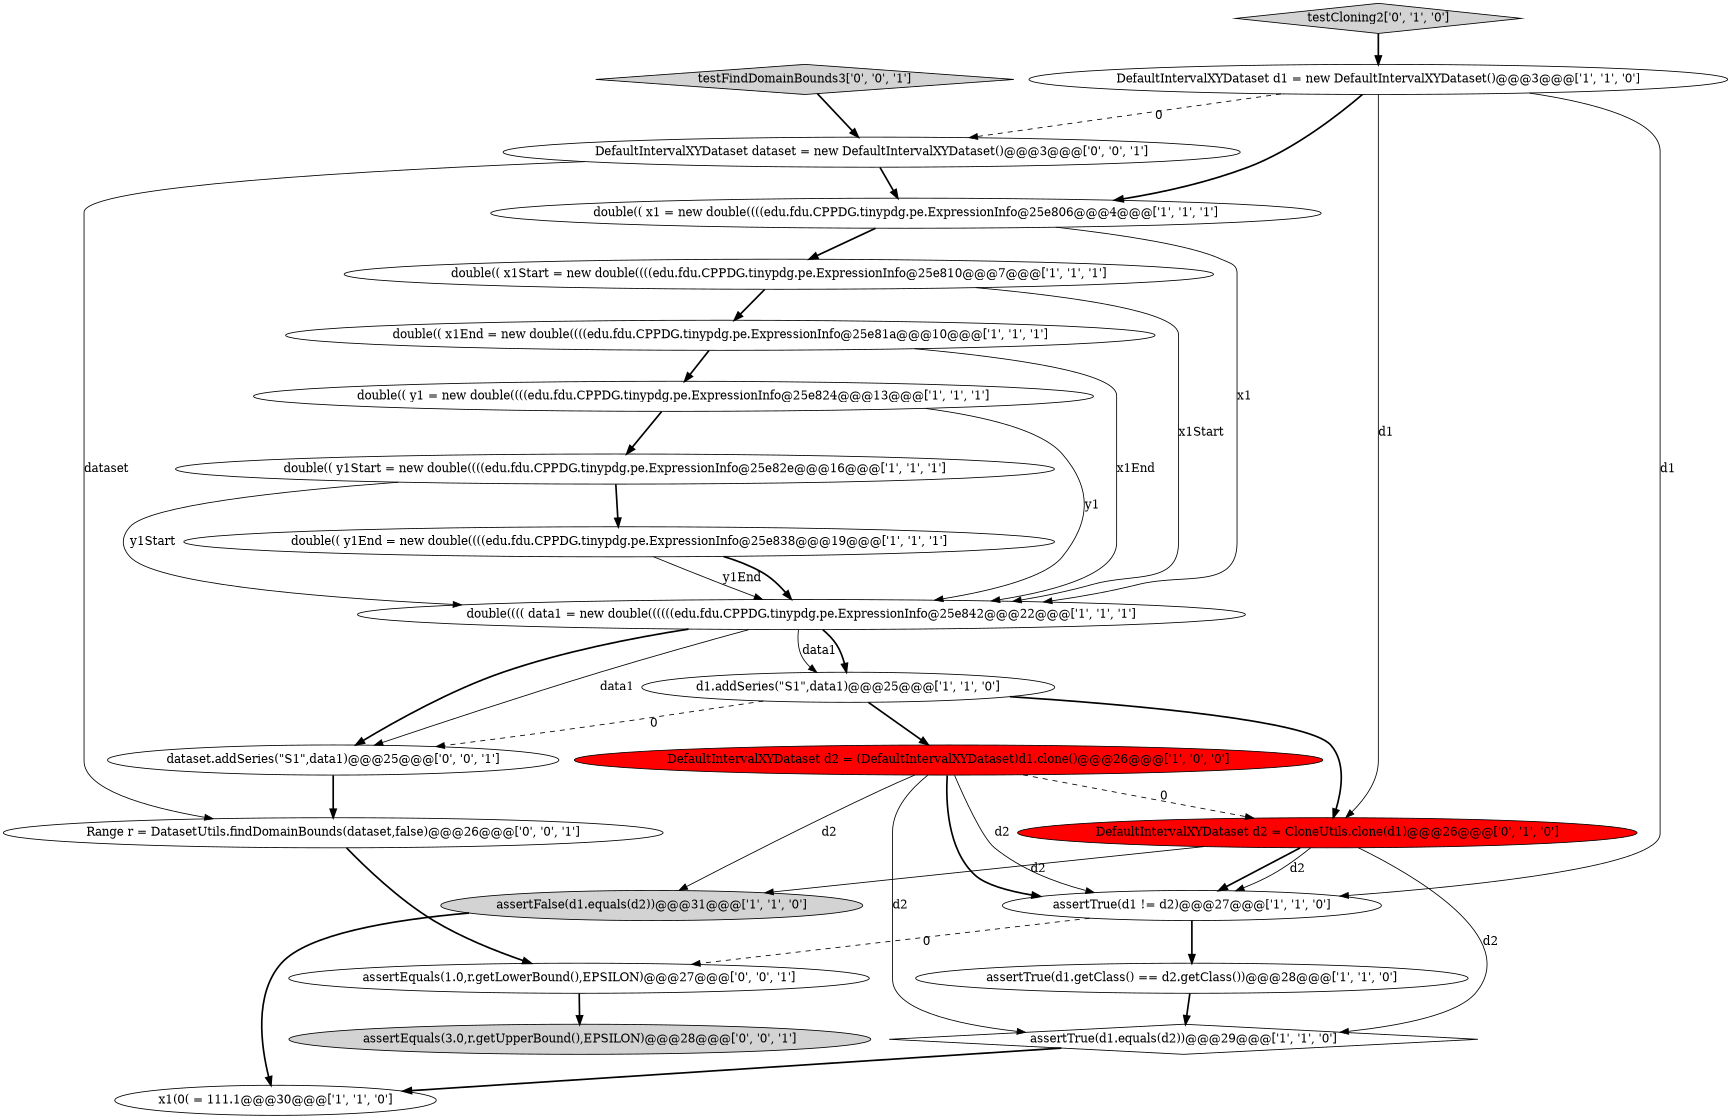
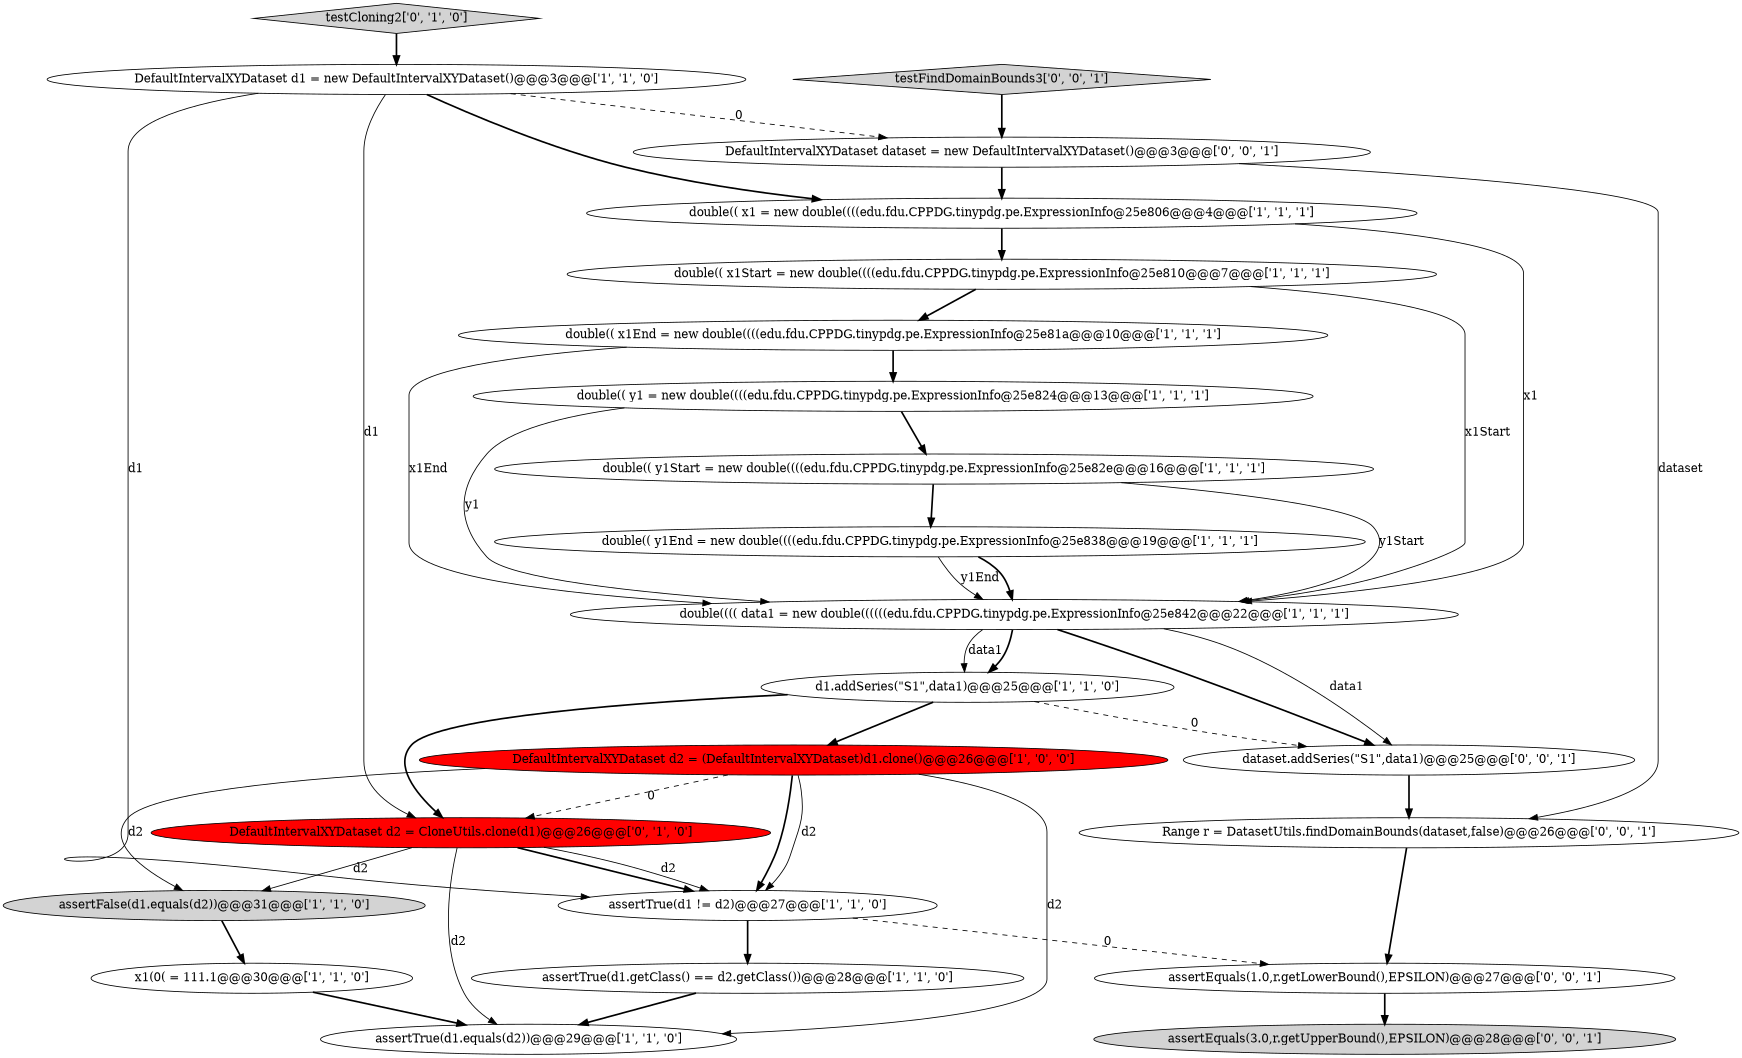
(1184, 1039) -> (529, 1039)
(736, 1069) -> (385, 1008)
